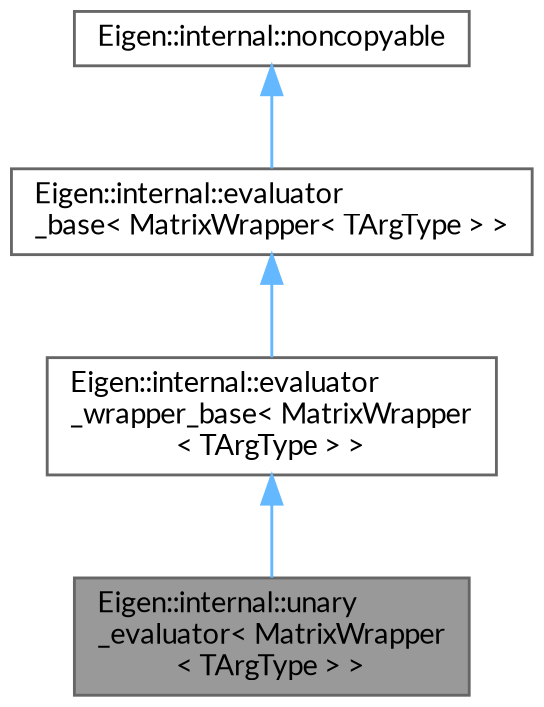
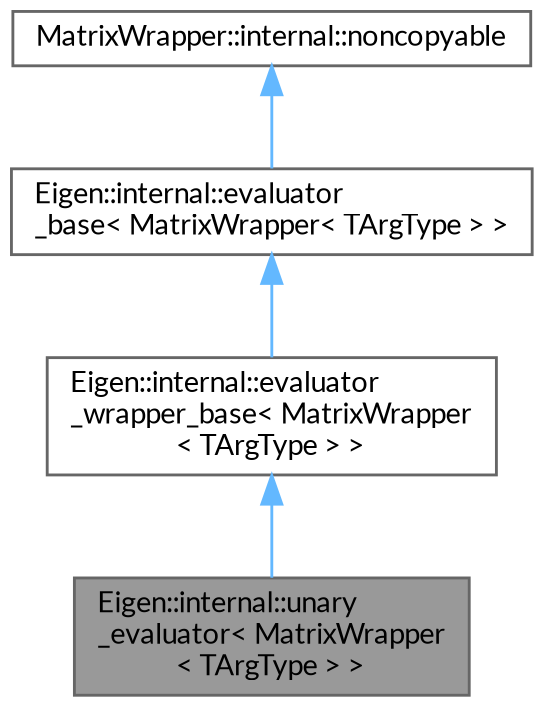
(272, 39) -> (272, 39)
